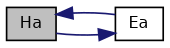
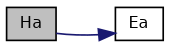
(94, 13) -> none
